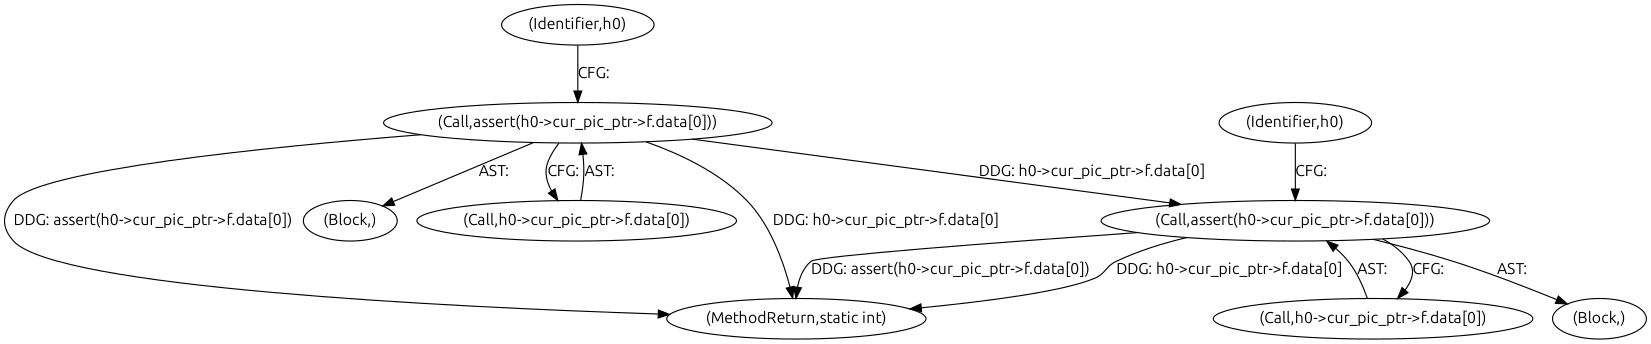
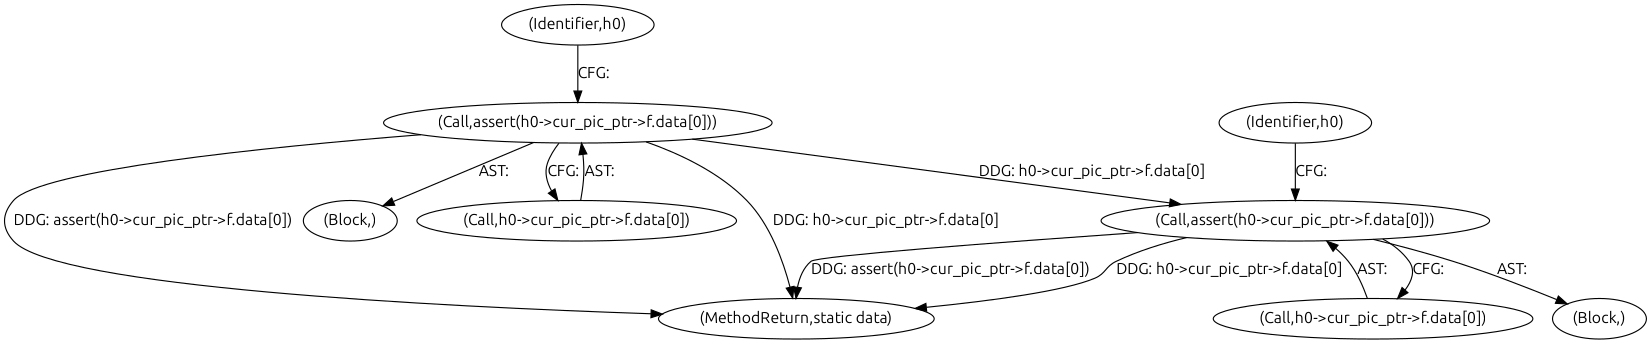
(796, 319) -> (796, 319)
